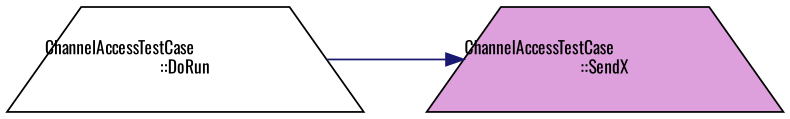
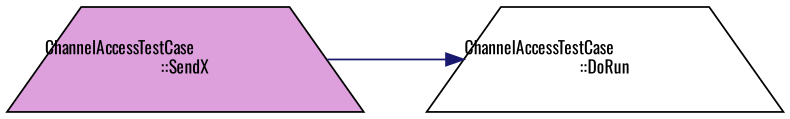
(386, 59) -> (386, 59)
